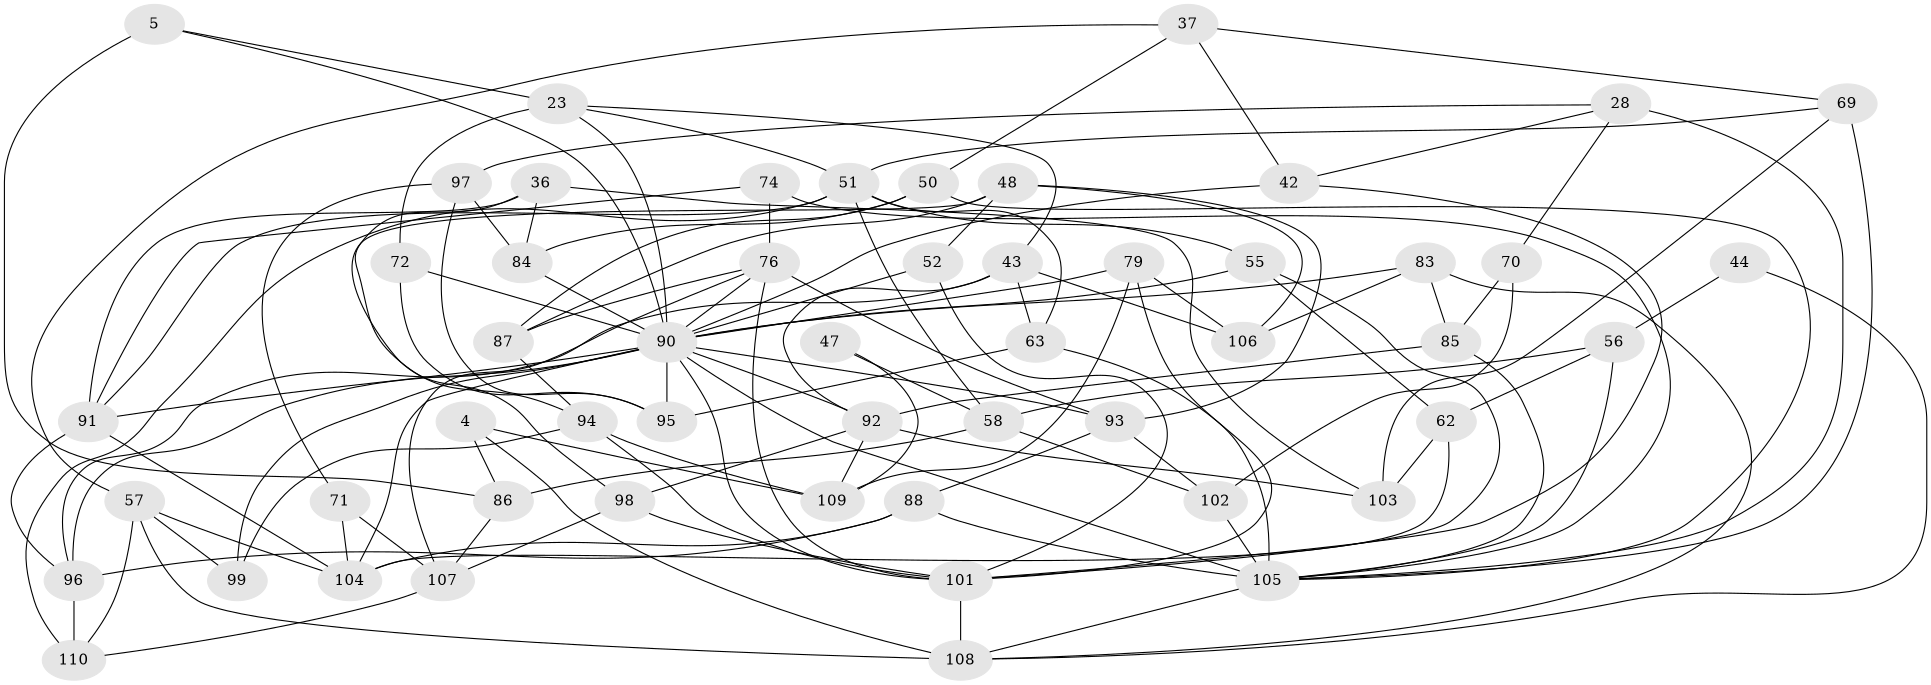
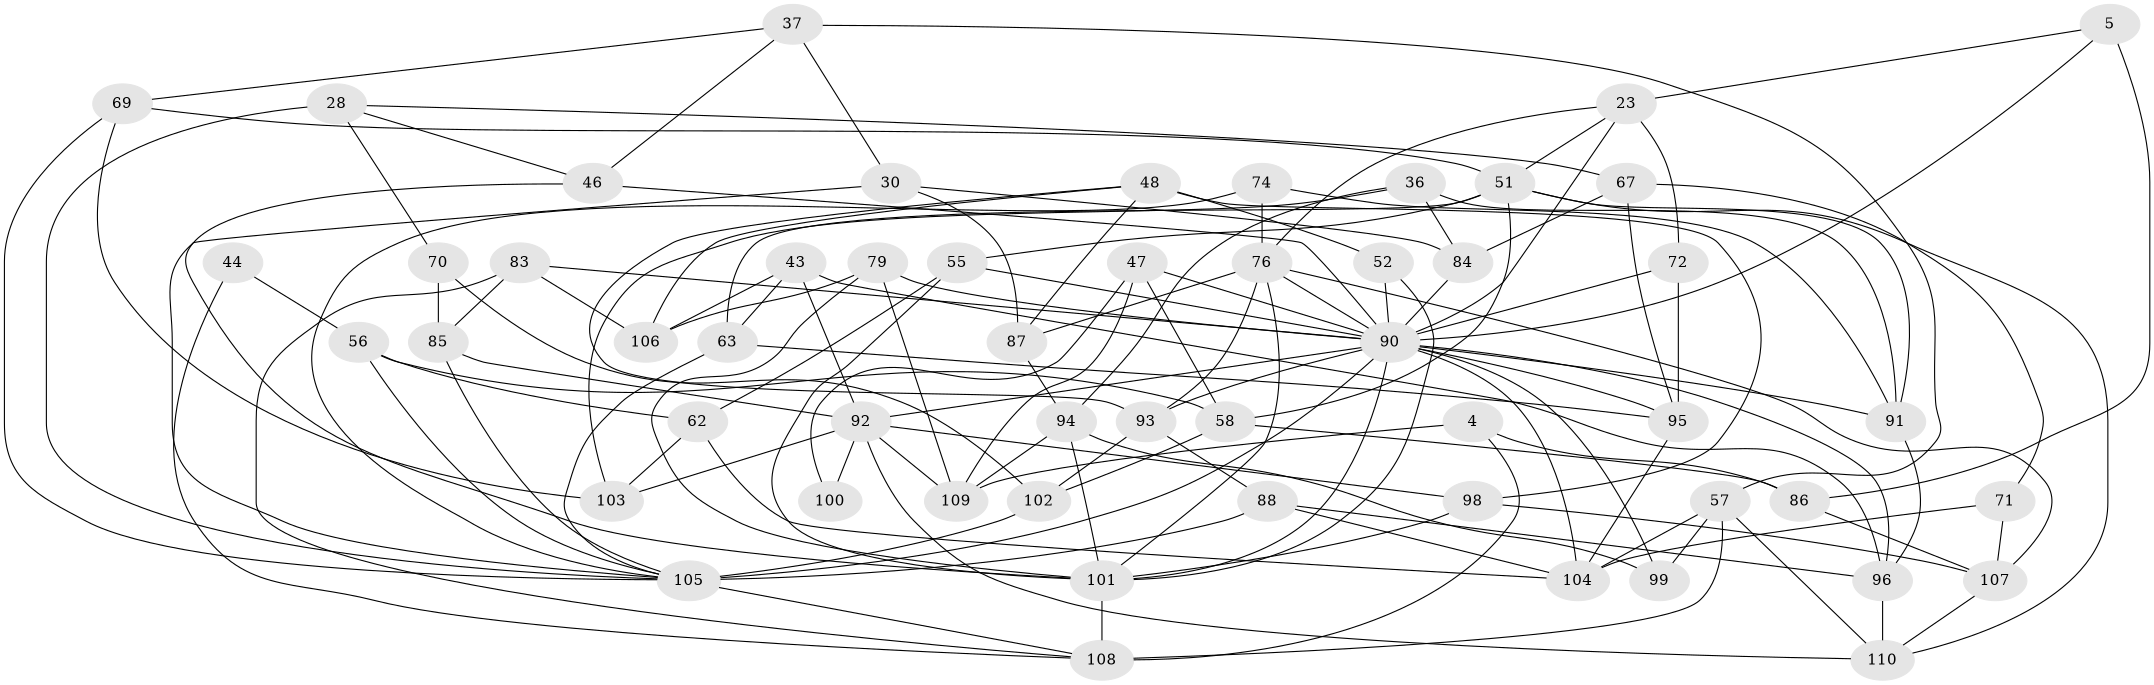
(893, 129) -> (1422, 144)
(462, 183) -> (1626, 183)
(929, 183) -> (891, 183)
(1290, 183) -> (593, 183)
none -> (1264, 303)
(219, 501) -> (1630, 498)
none -> (830, 501)
none -> (1297, 634)
